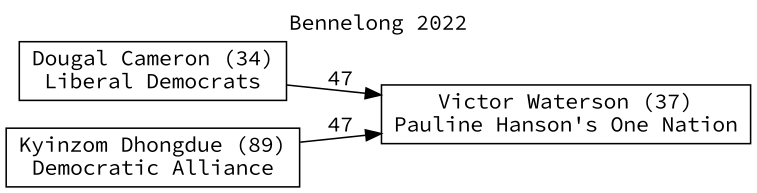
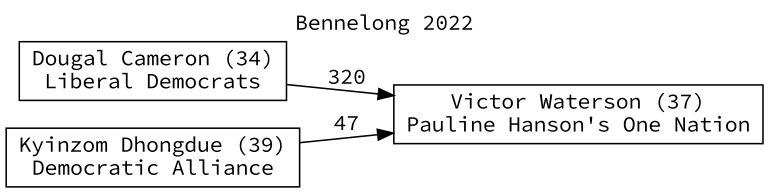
(341, 80) -> (347, 78)
(153, 158) -> (153, 158)
